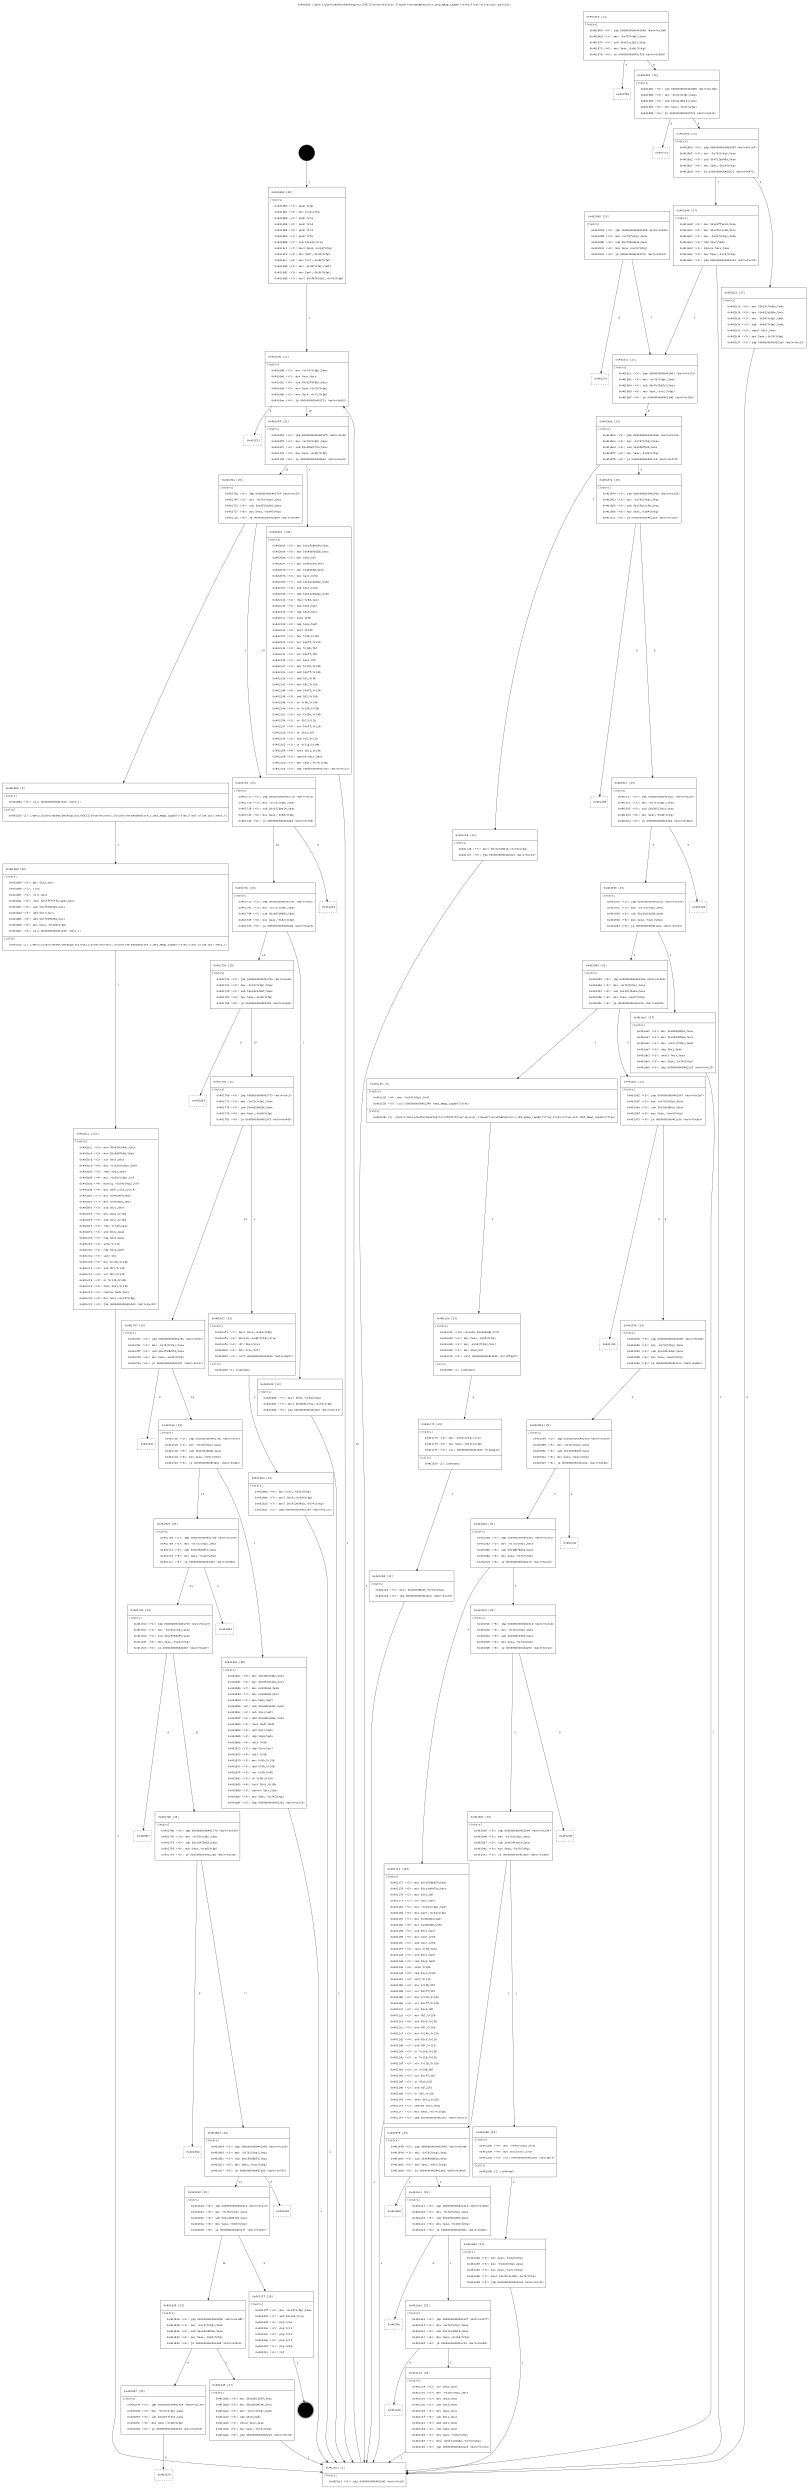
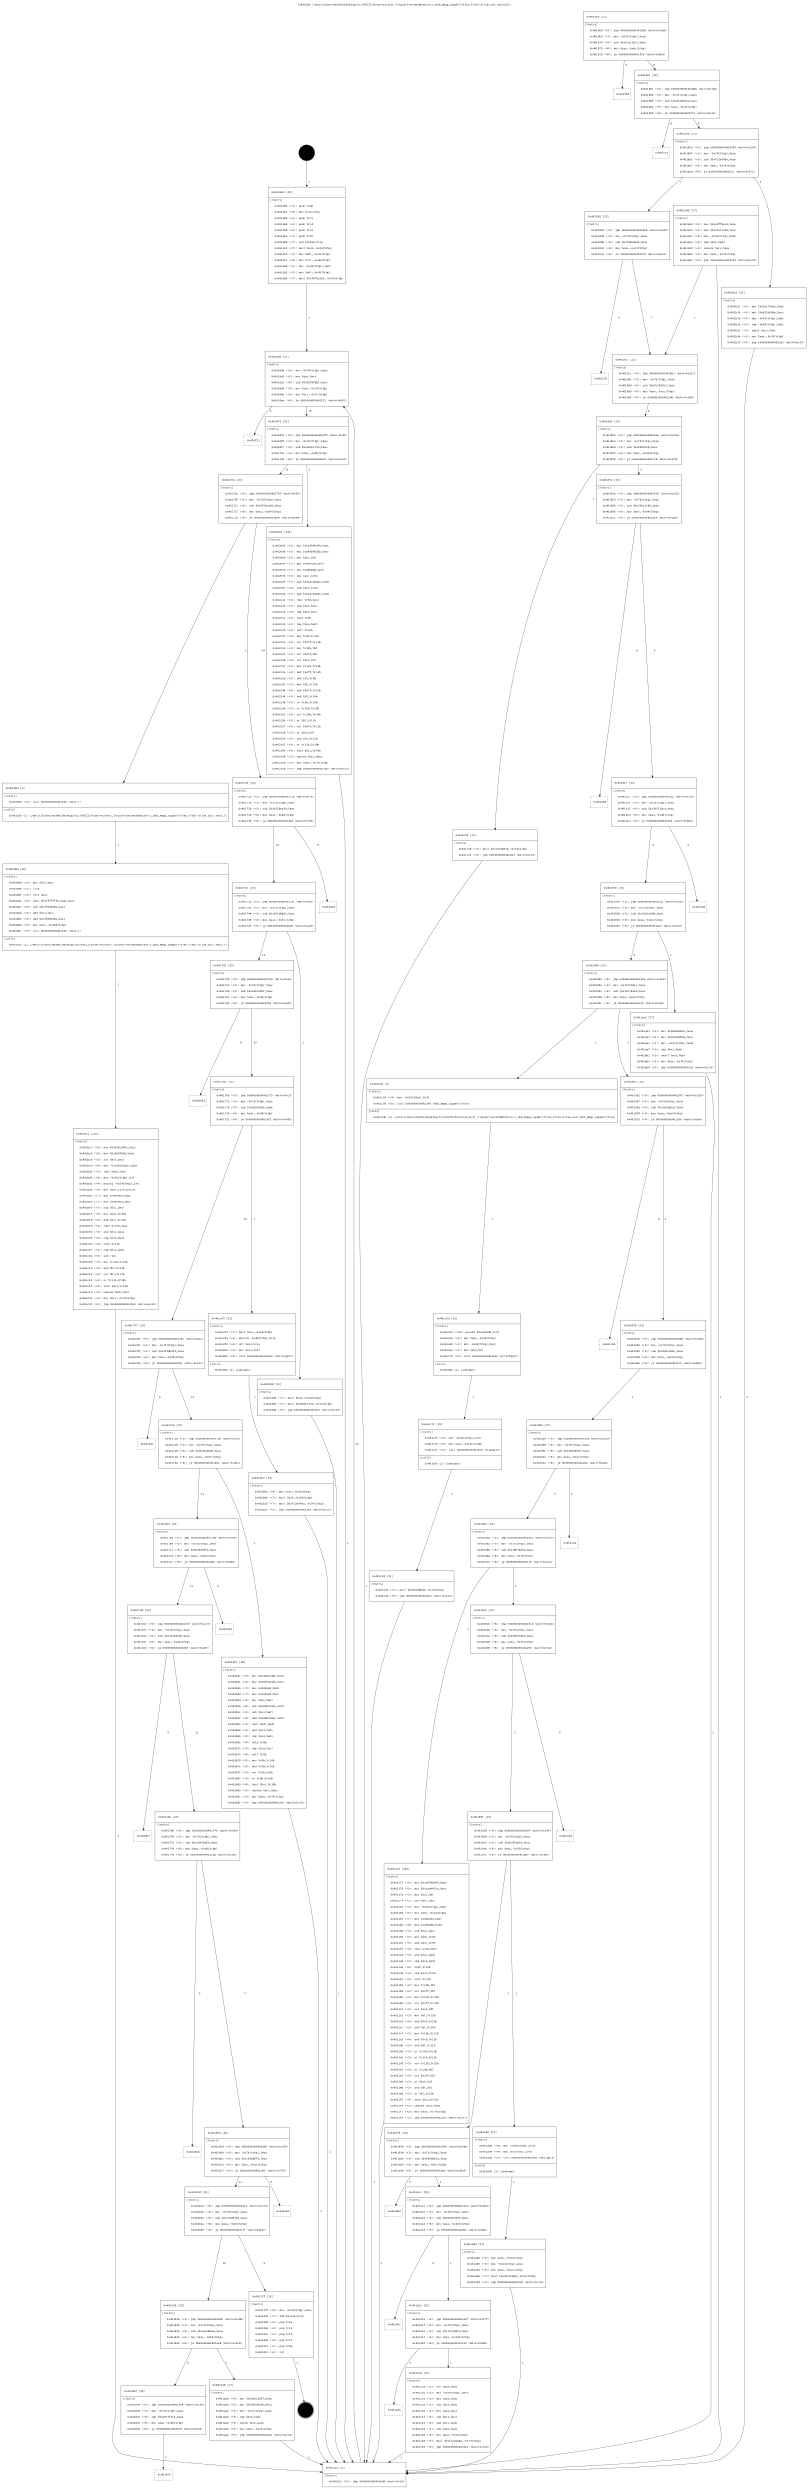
(716, 190) -> (666, 193)
